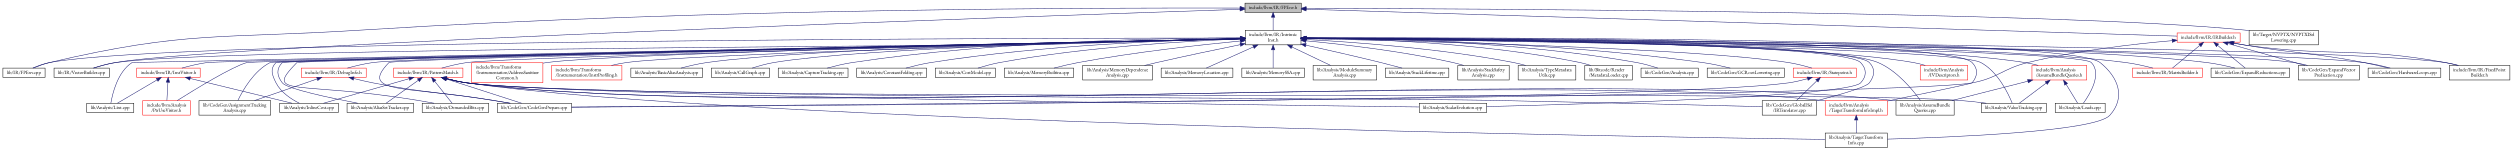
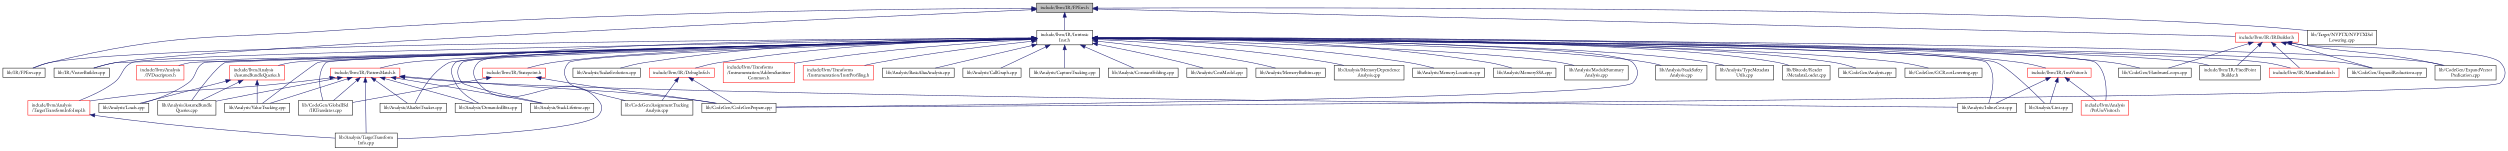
(981, 100) -> (469, 90)
